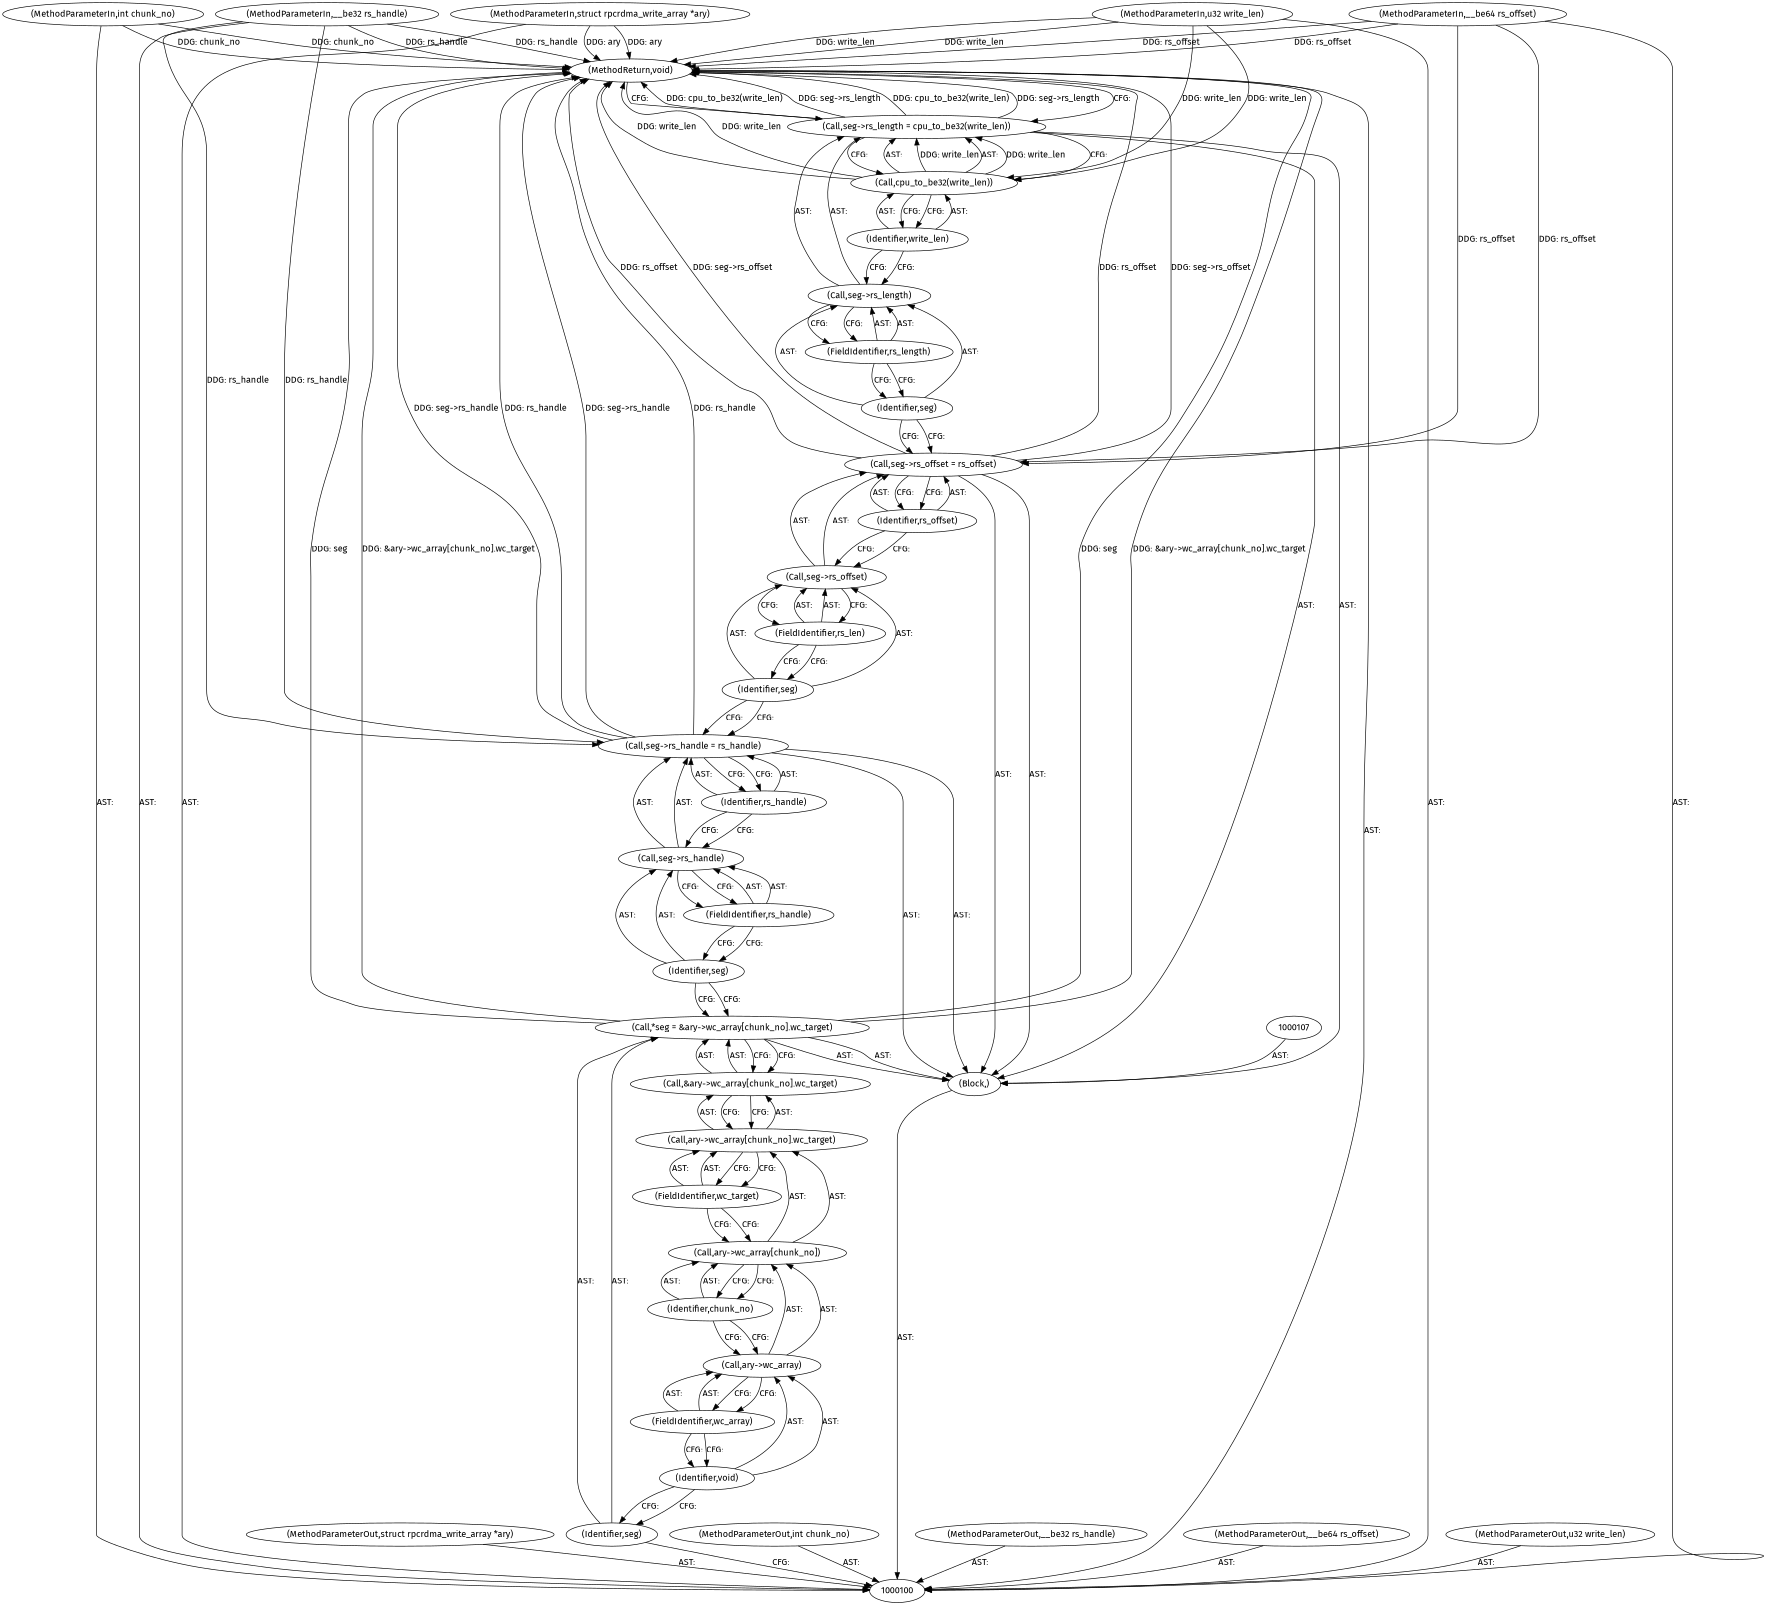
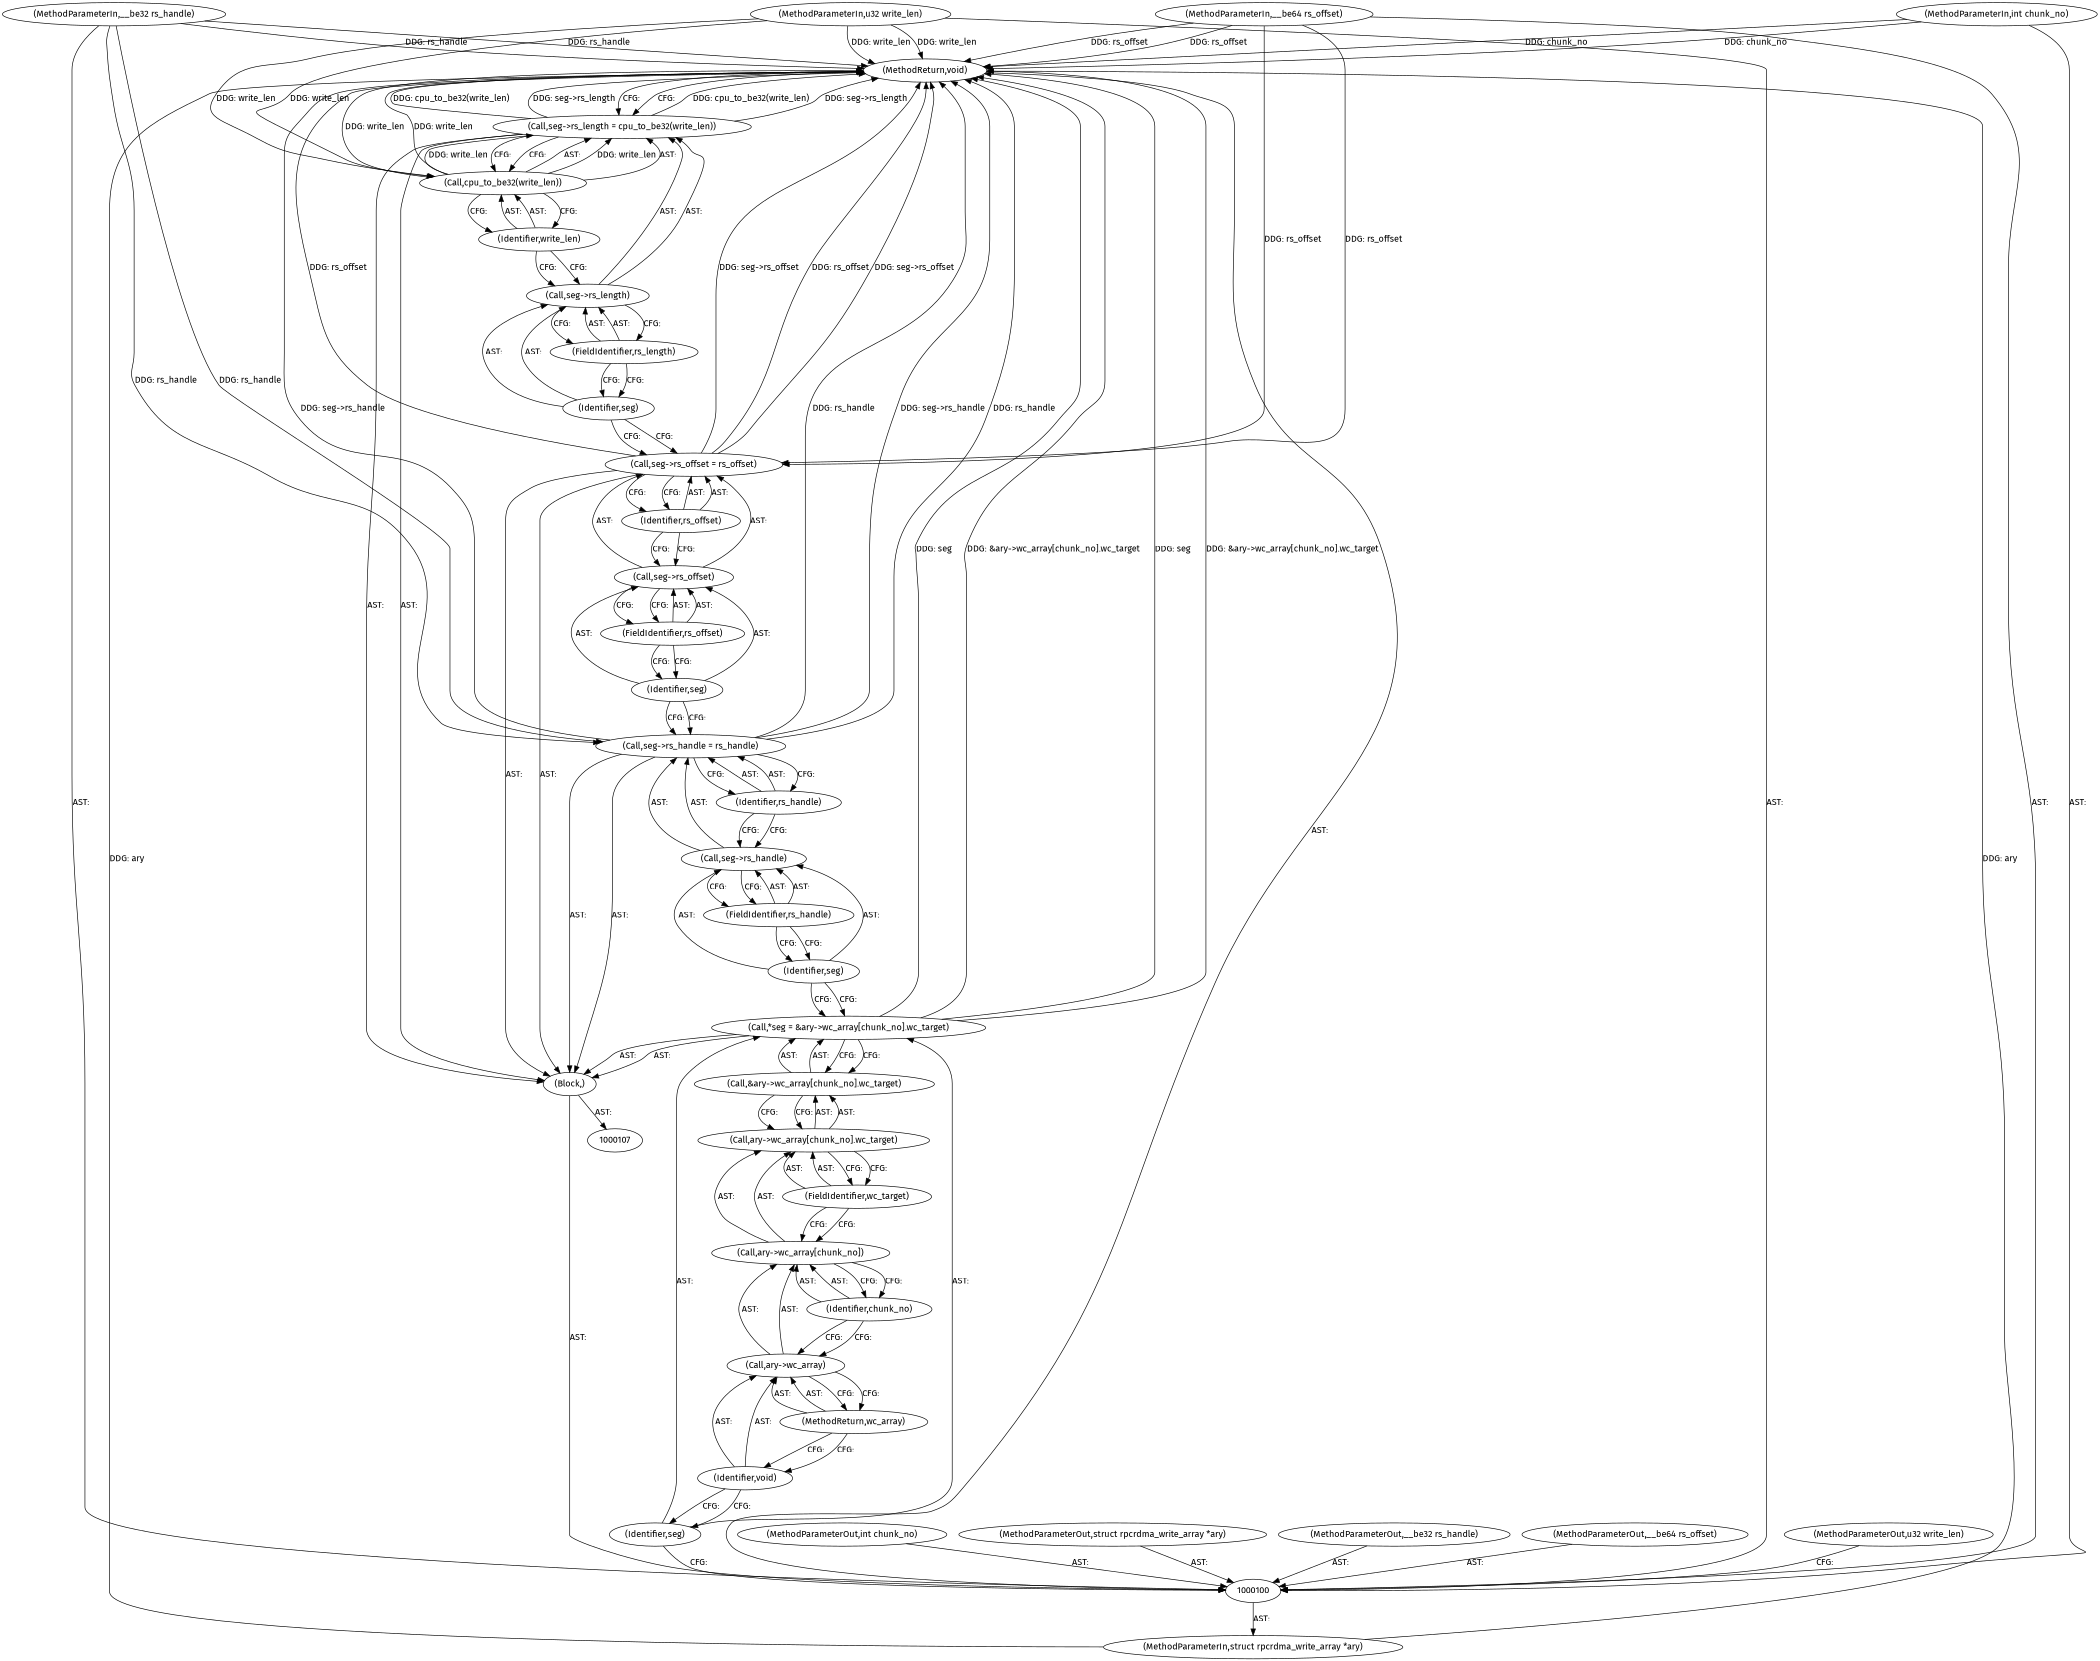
(820, 634) -> (673, 634)
(182, 986) -> (1253, 1616)
(1151, 1078) -> (590, 1110)
(702, 1422) -> (854, 1422)
(1488, 1563) -> (1826, 1563)
